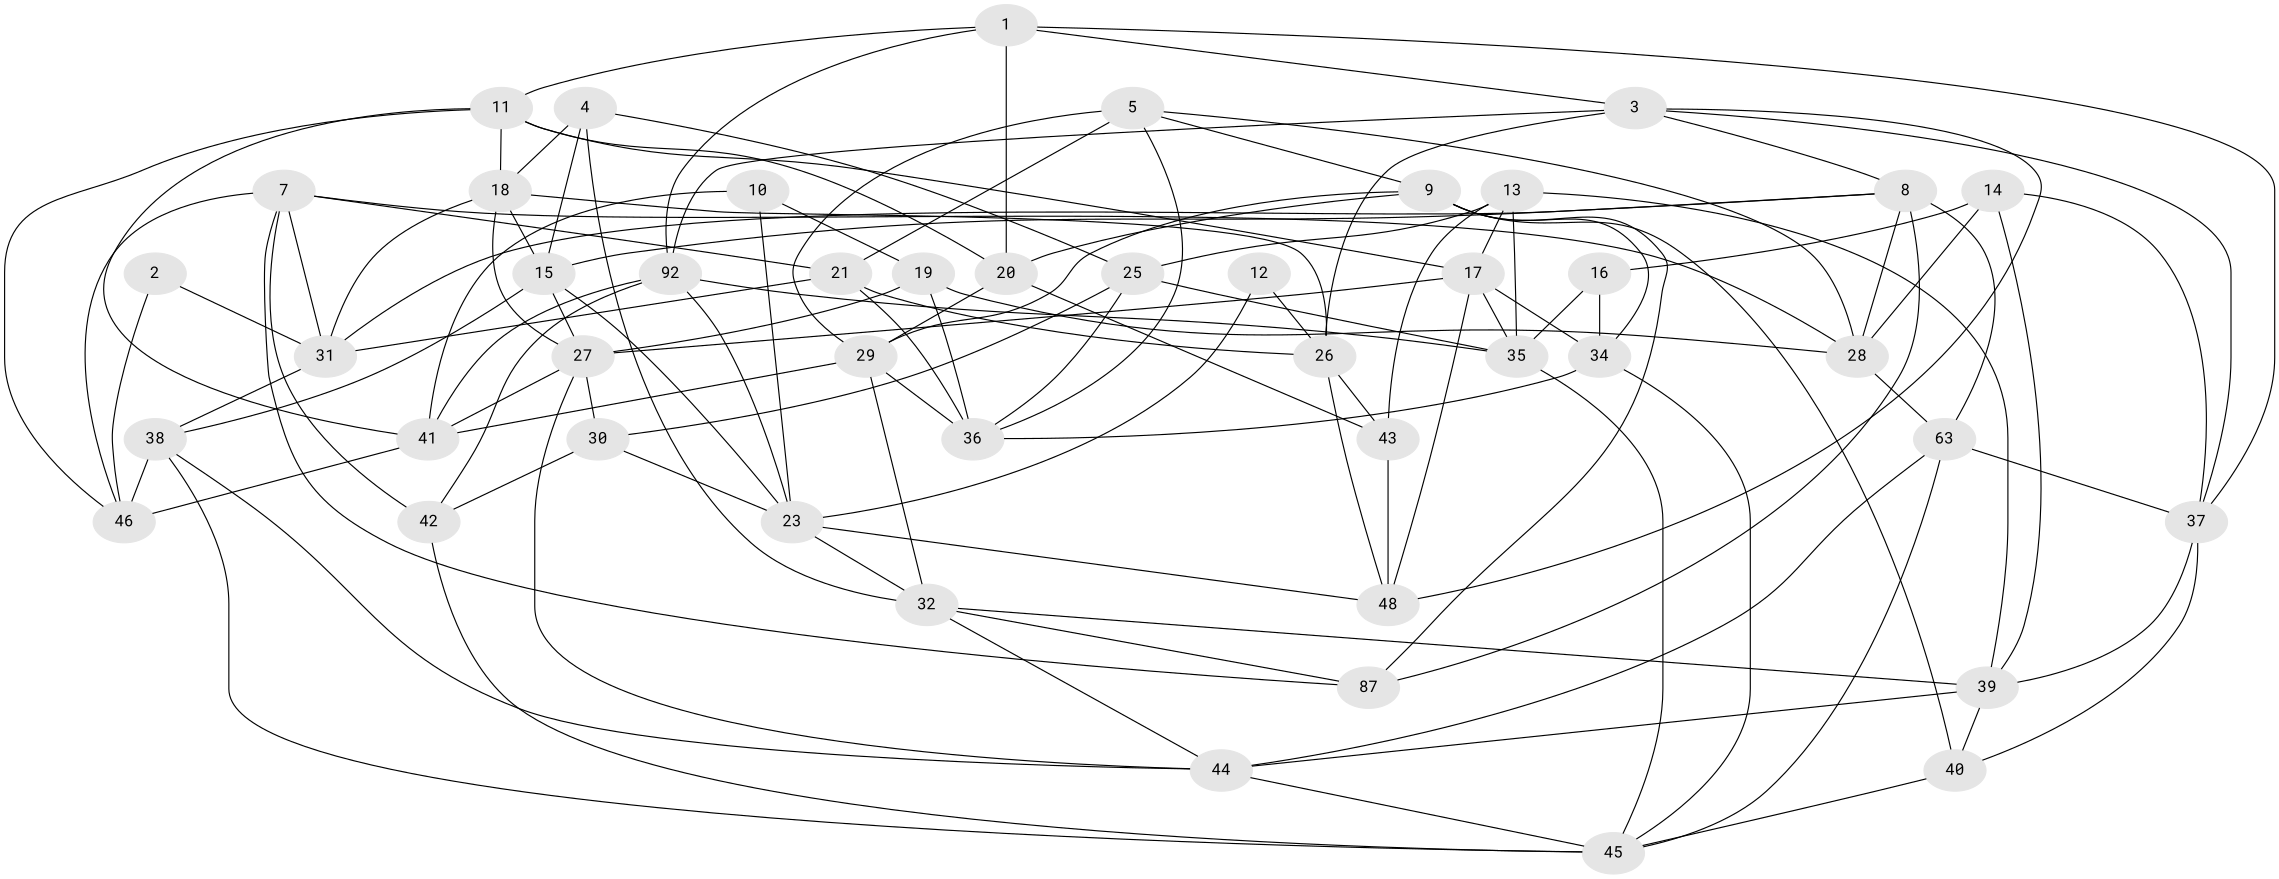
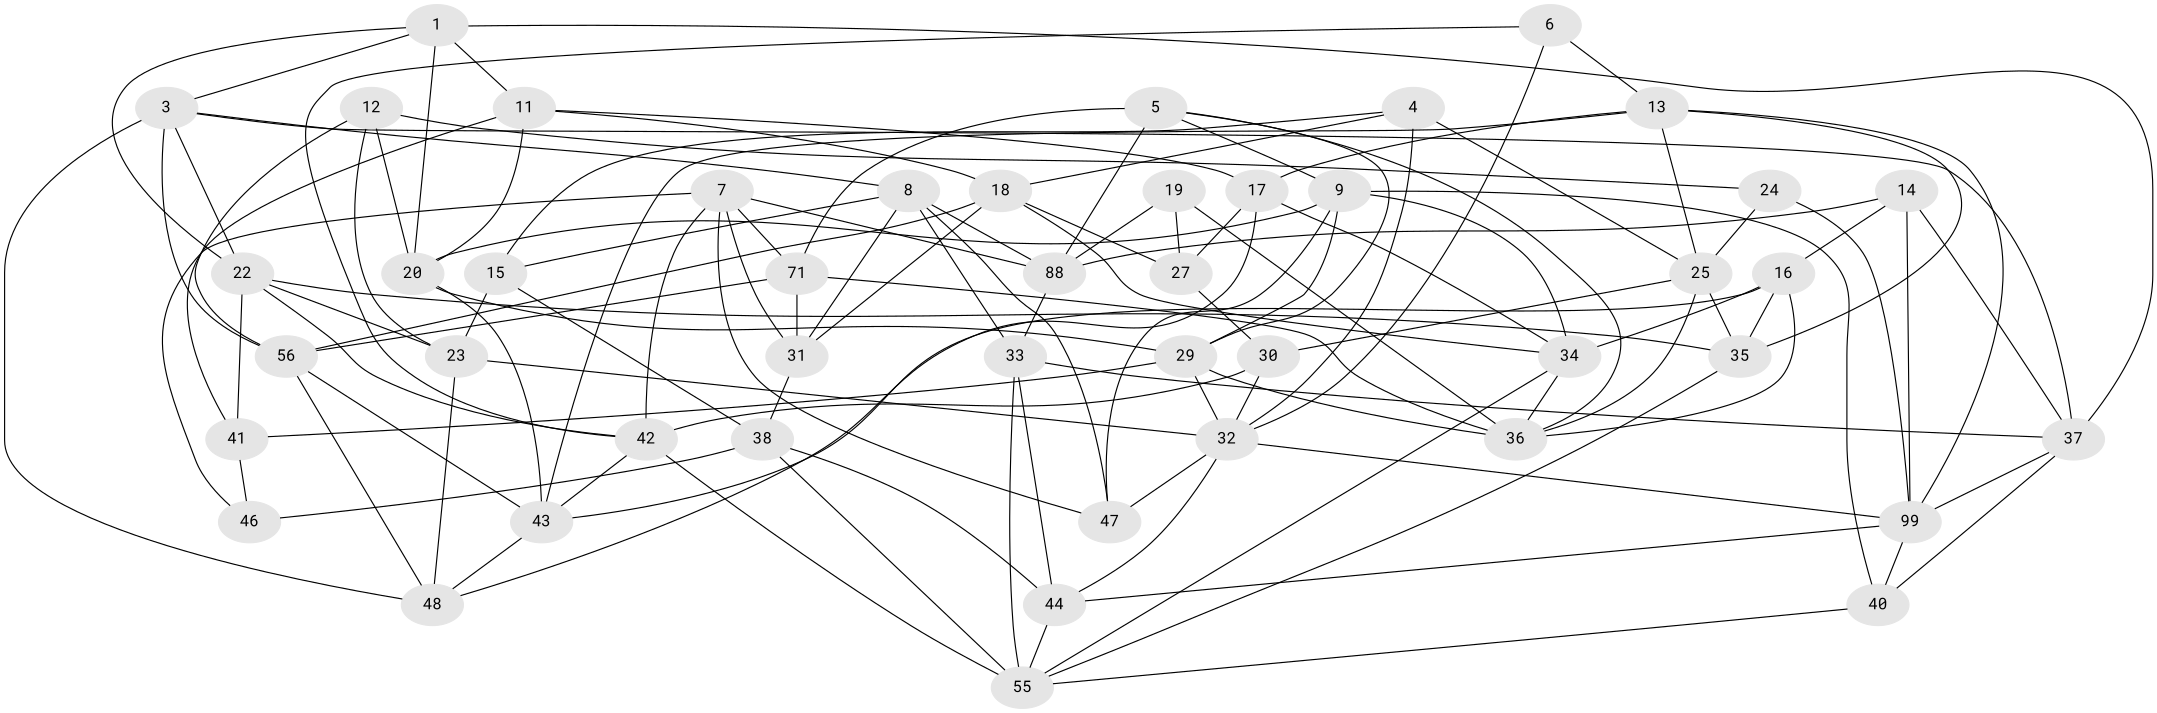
none -> (1550, 25)
(85, 190) -> none
none -> (392, 191)
(758, 191) -> none
none -> (1770, 191)
(522, 232) -> (1306, 324)
(155, 274) -> none
(670, 274) -> (243, 274)
(841, 274) -> (797, 274)
none -> (1390, 310)
(1495, 315) -> none
(568, 324) -> none
(1325, 356) -> (286, 356)
(1857, 356) -> (1055, 274)
(508, 397) -> none
none -> (1710, 410)
(1945, 439) -> (1015, 356)
(685, 476) -> (1248, 398)
none -> (587, 486)
(1368, 688) -> (1110, 522)
(1987, 688) -> (1910, 522)
(724, 720) -> none
(1613, 853) -> (1022, 688)
